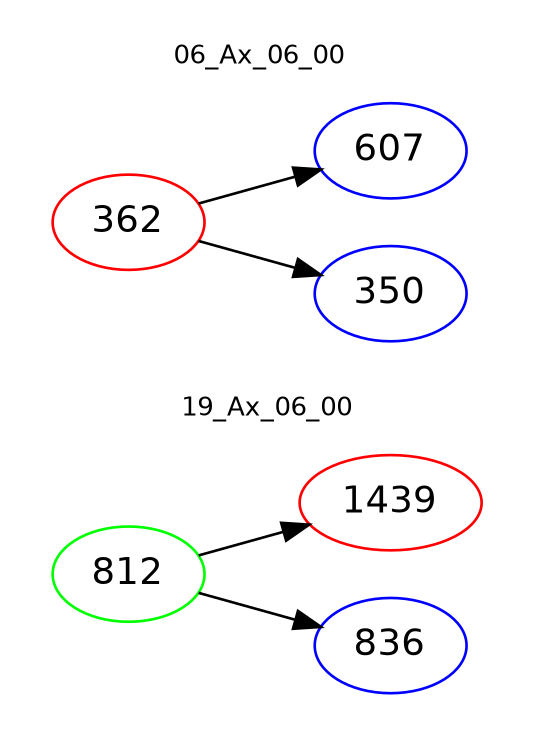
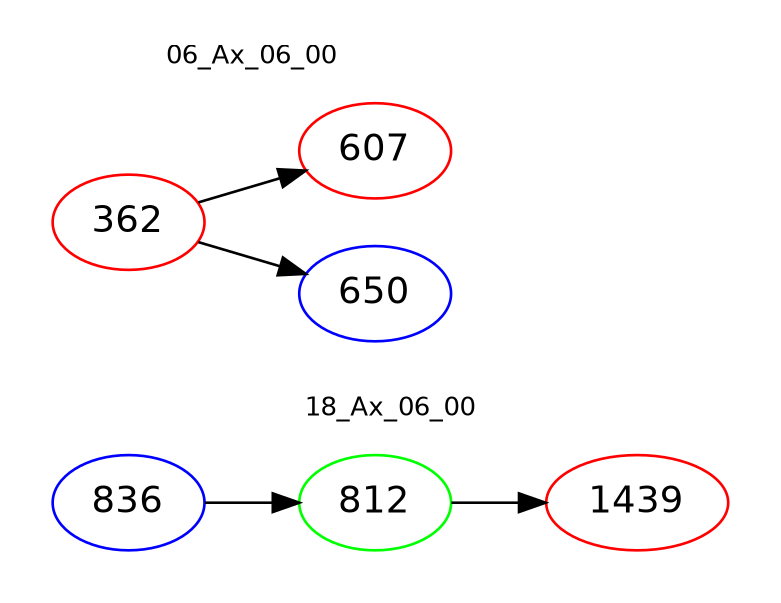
(391, 151) -> (375, 151)
(391, 294) -> (375, 294)
(267, 409) -> (391, 409)
(247, 606) -> (239, 503)
